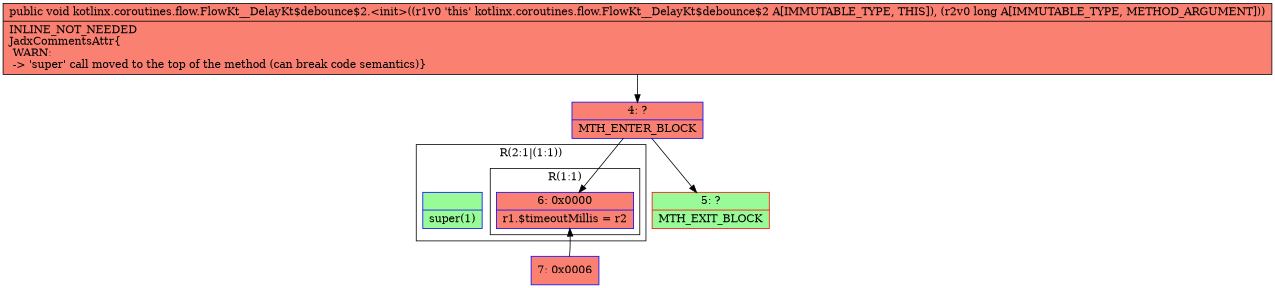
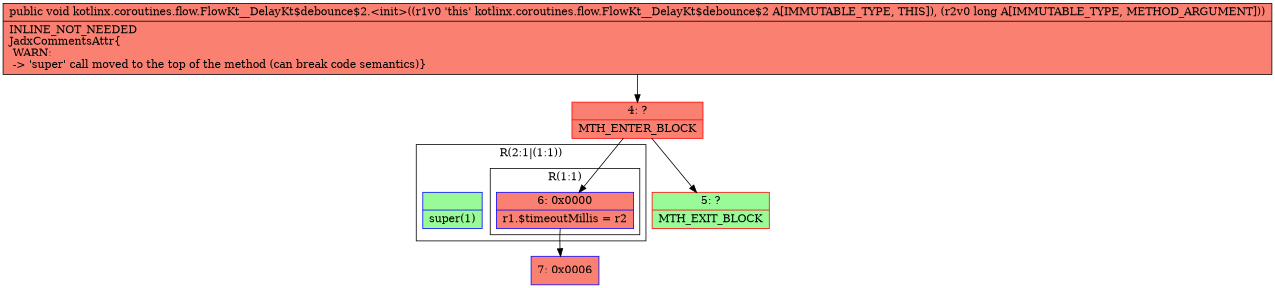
(637, 120) -> (637, 120)
(570, 246) -> (560, 239)
